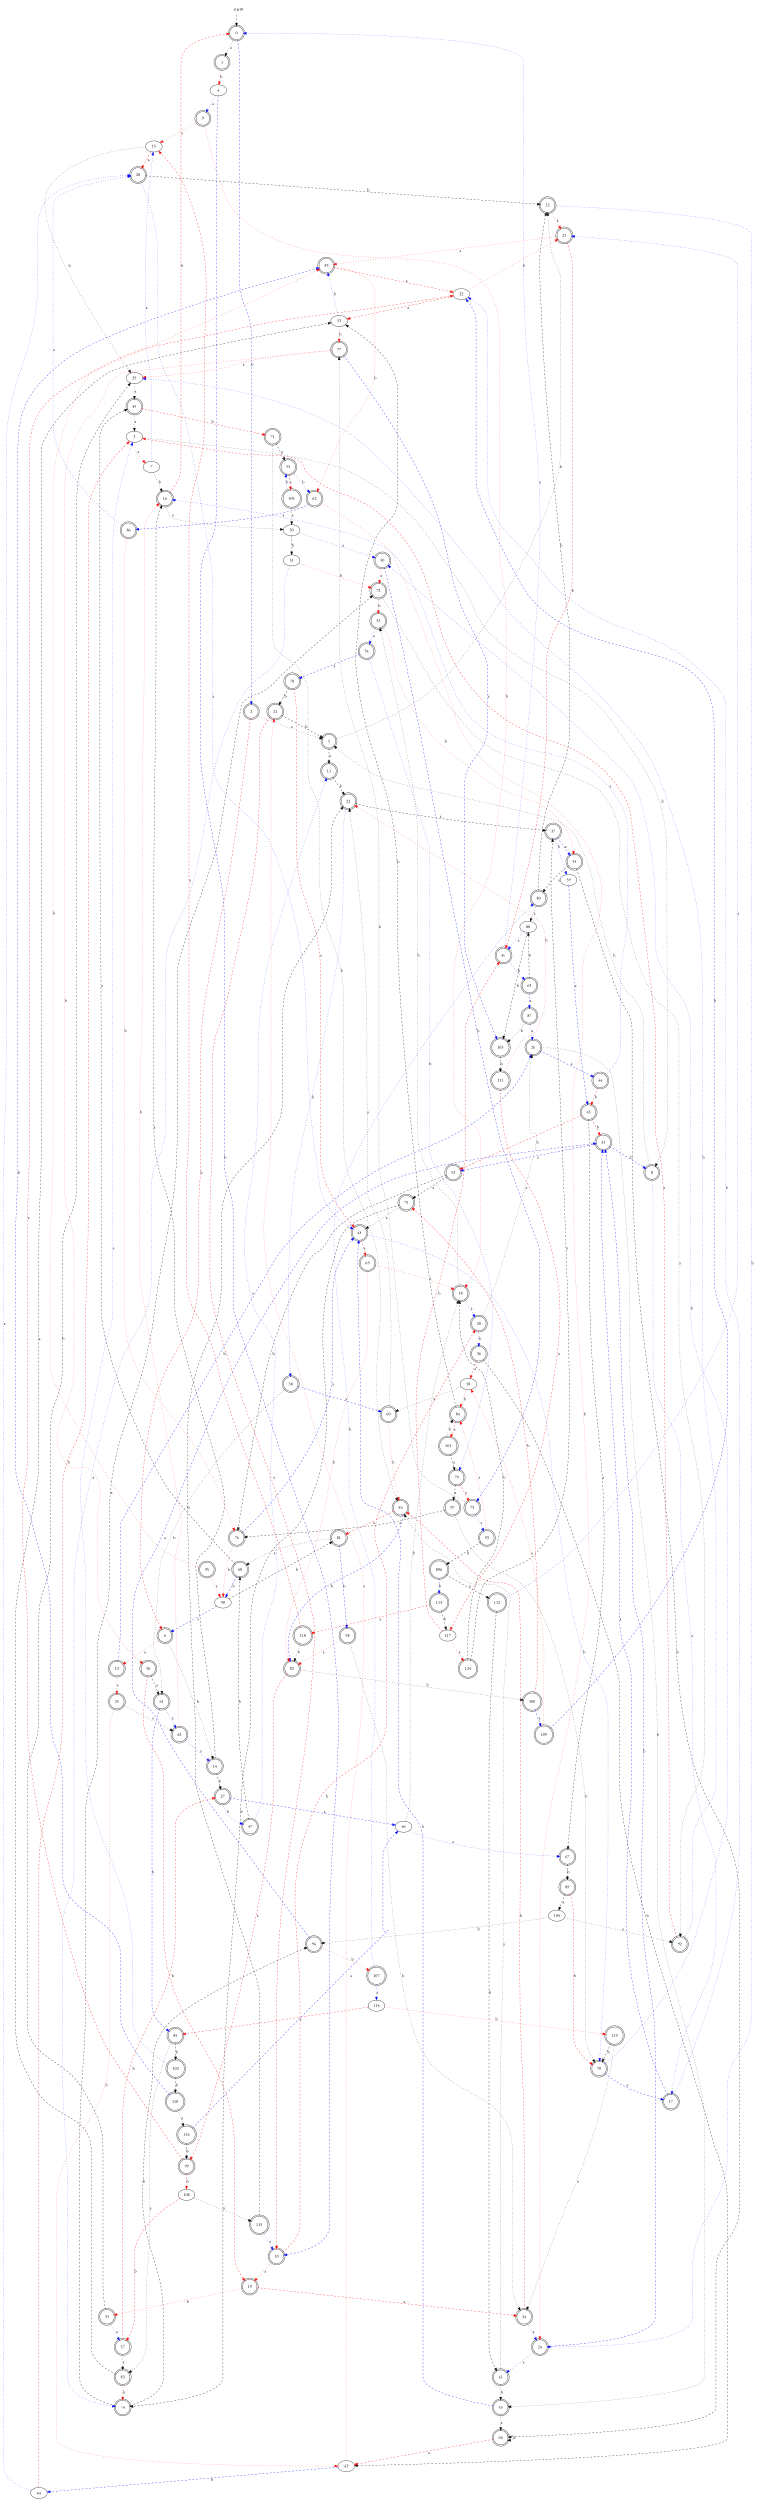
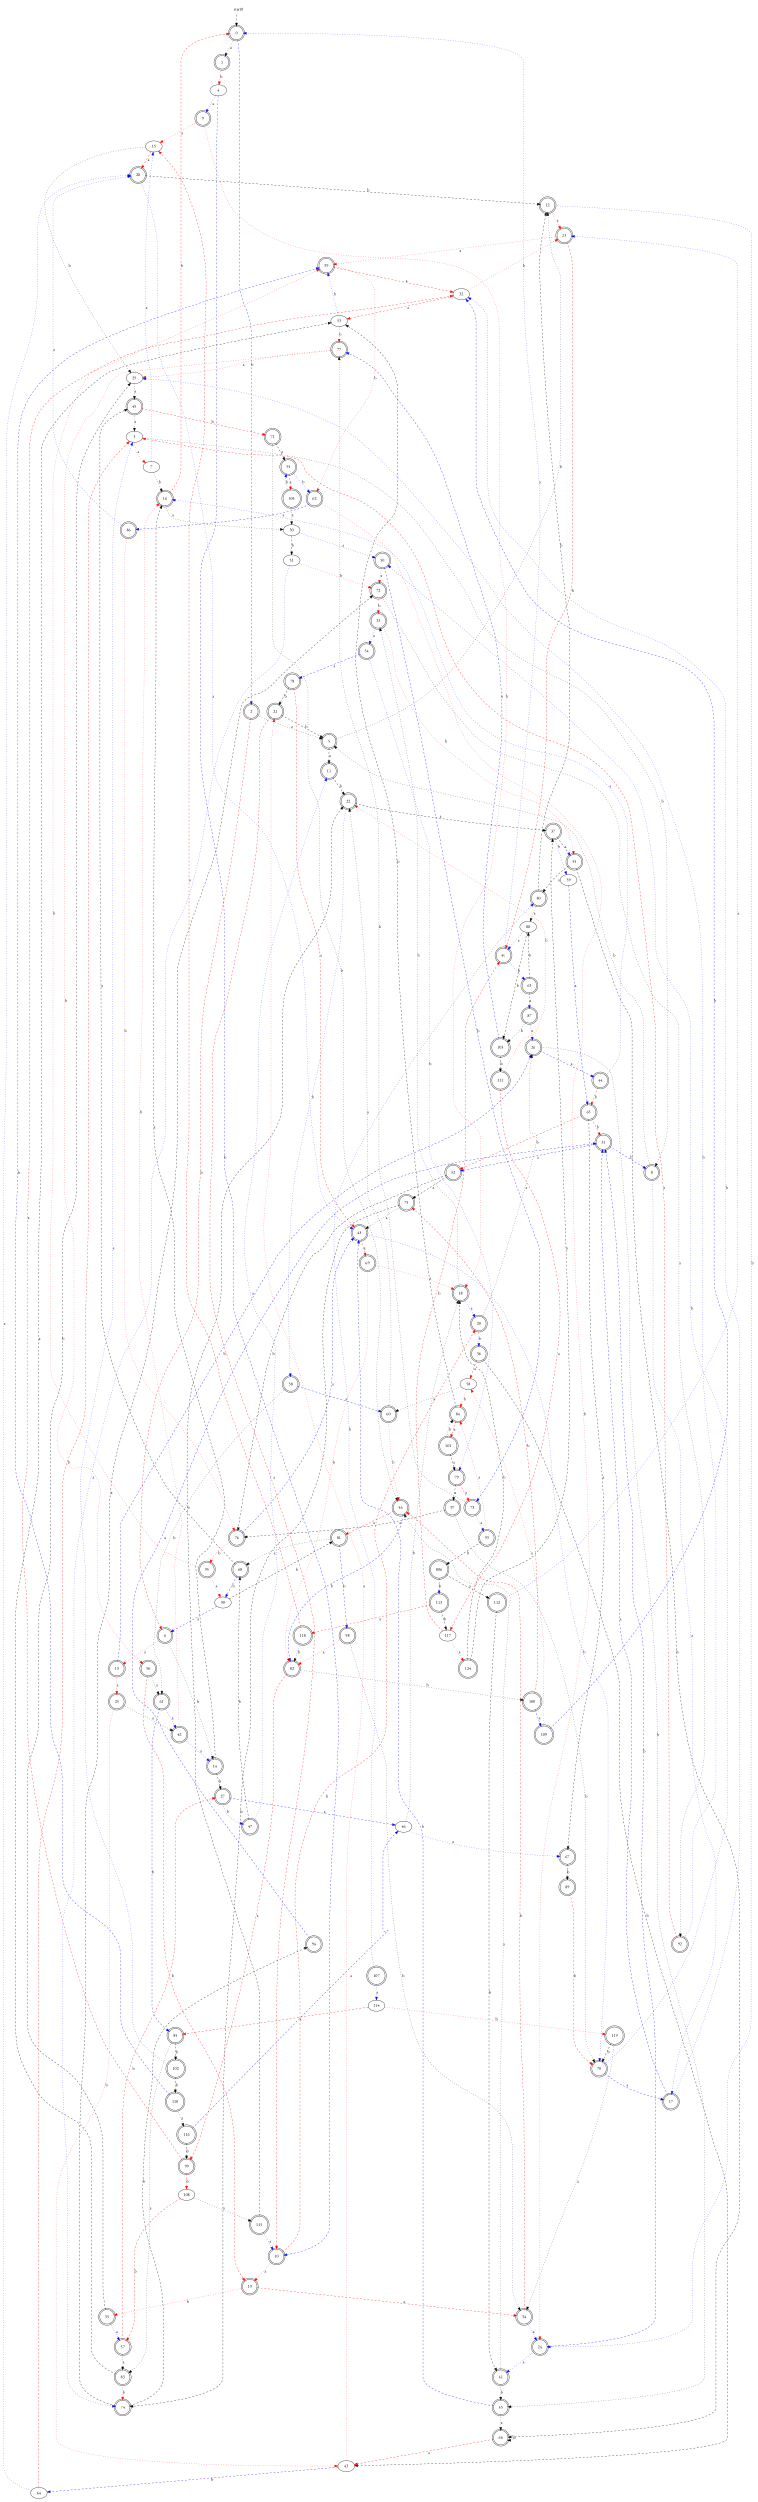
(488, 684) -> (500, 675)
(226, 1569) -> (219, 1550)
(154, 1684) -> (154, 1684)
(557, 1916) -> none
(344, 1957) -> none
